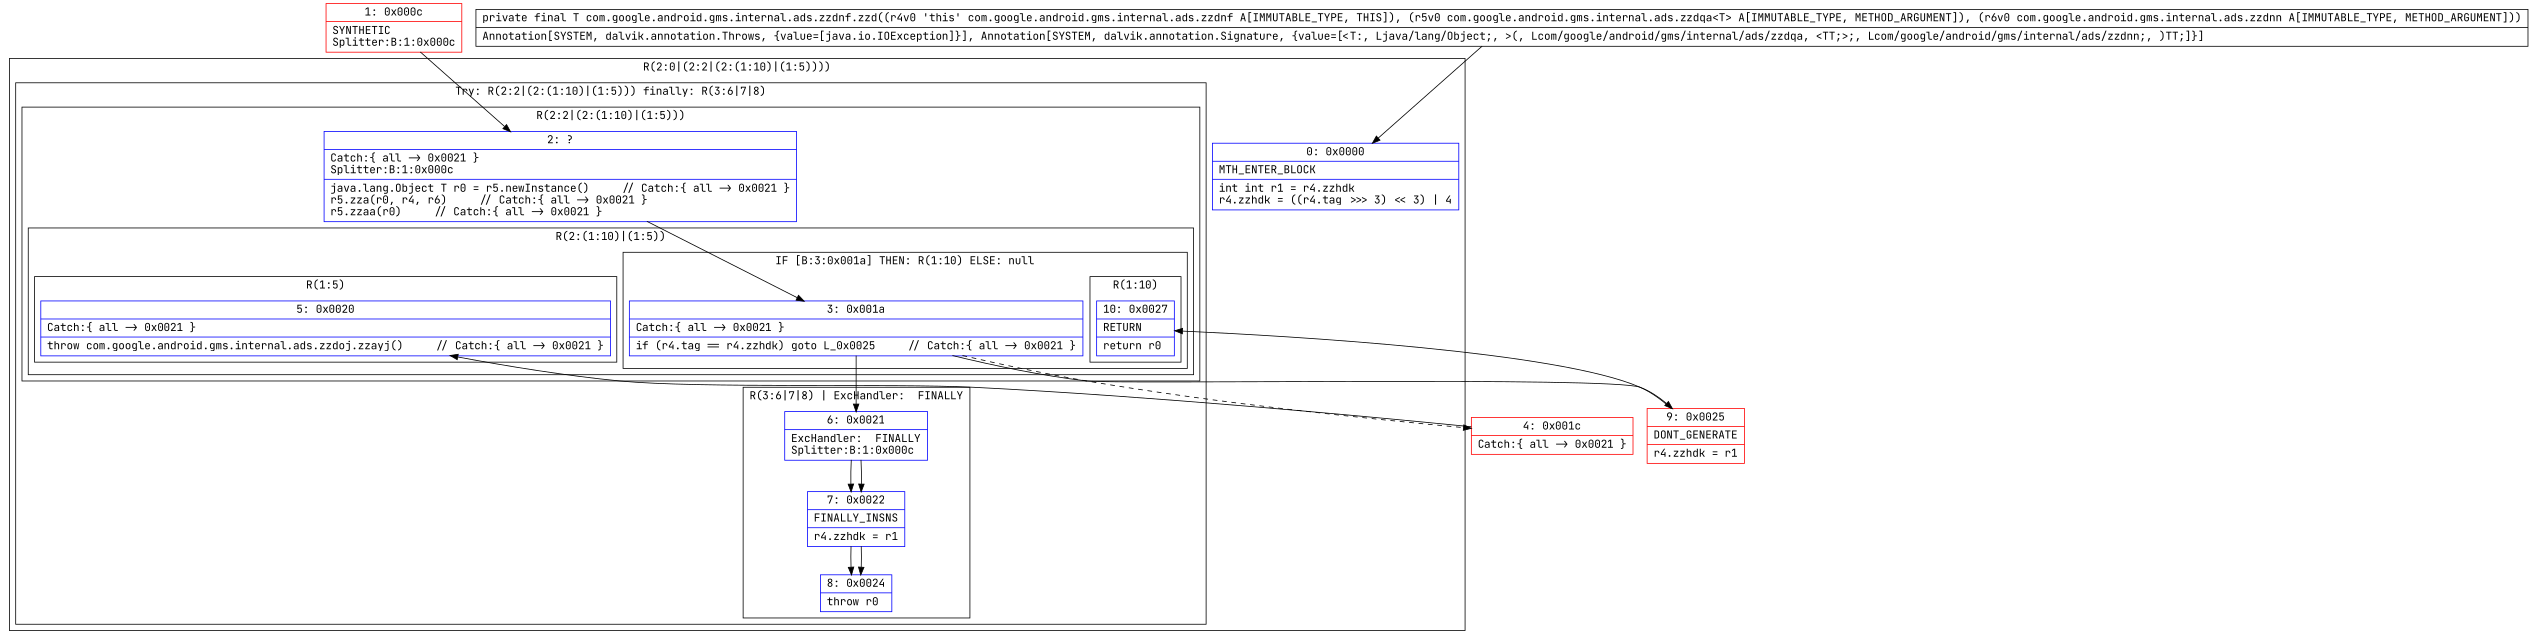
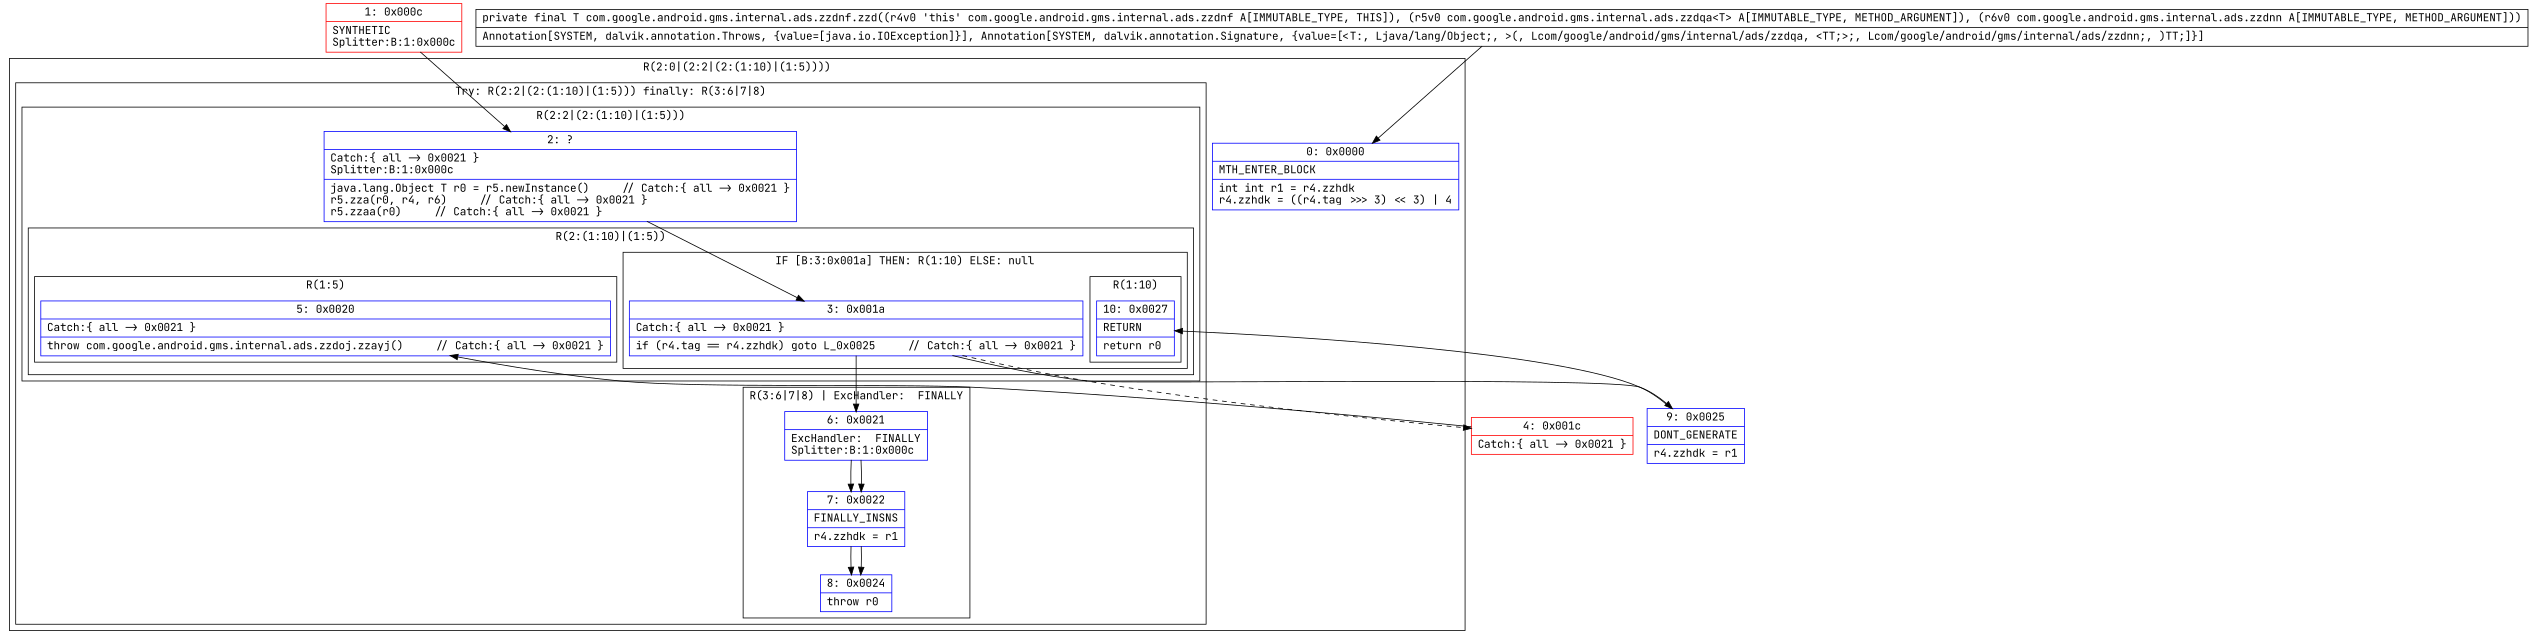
(1696, 436) -> (1696, 436)
